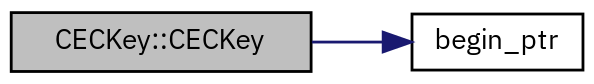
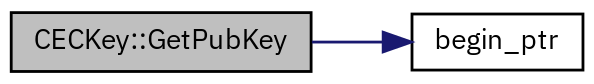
(161, 42) -> (161, 42)
